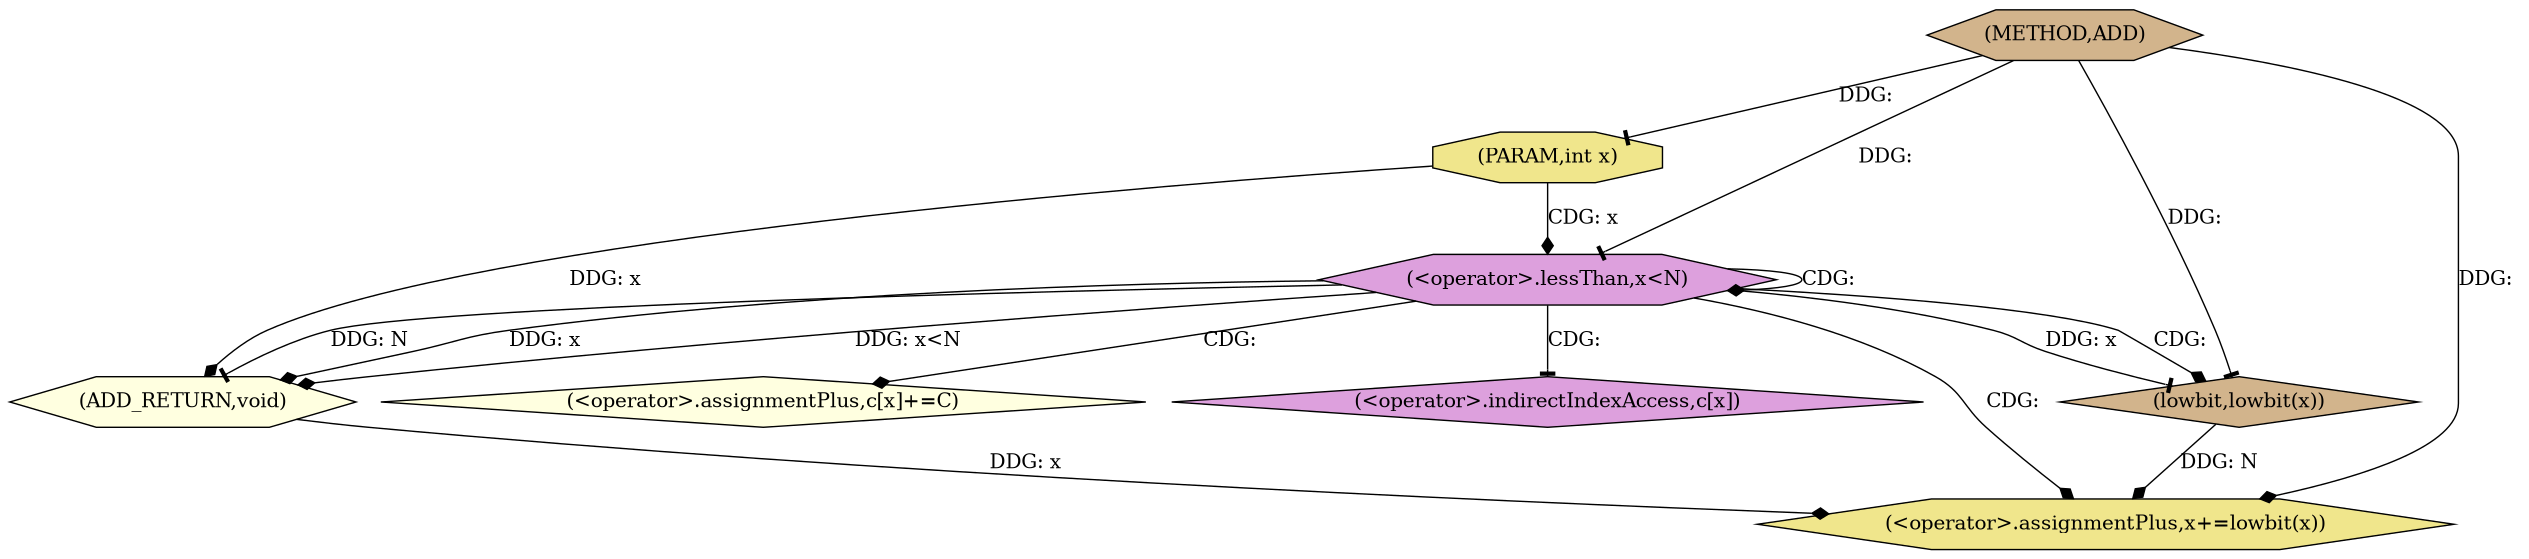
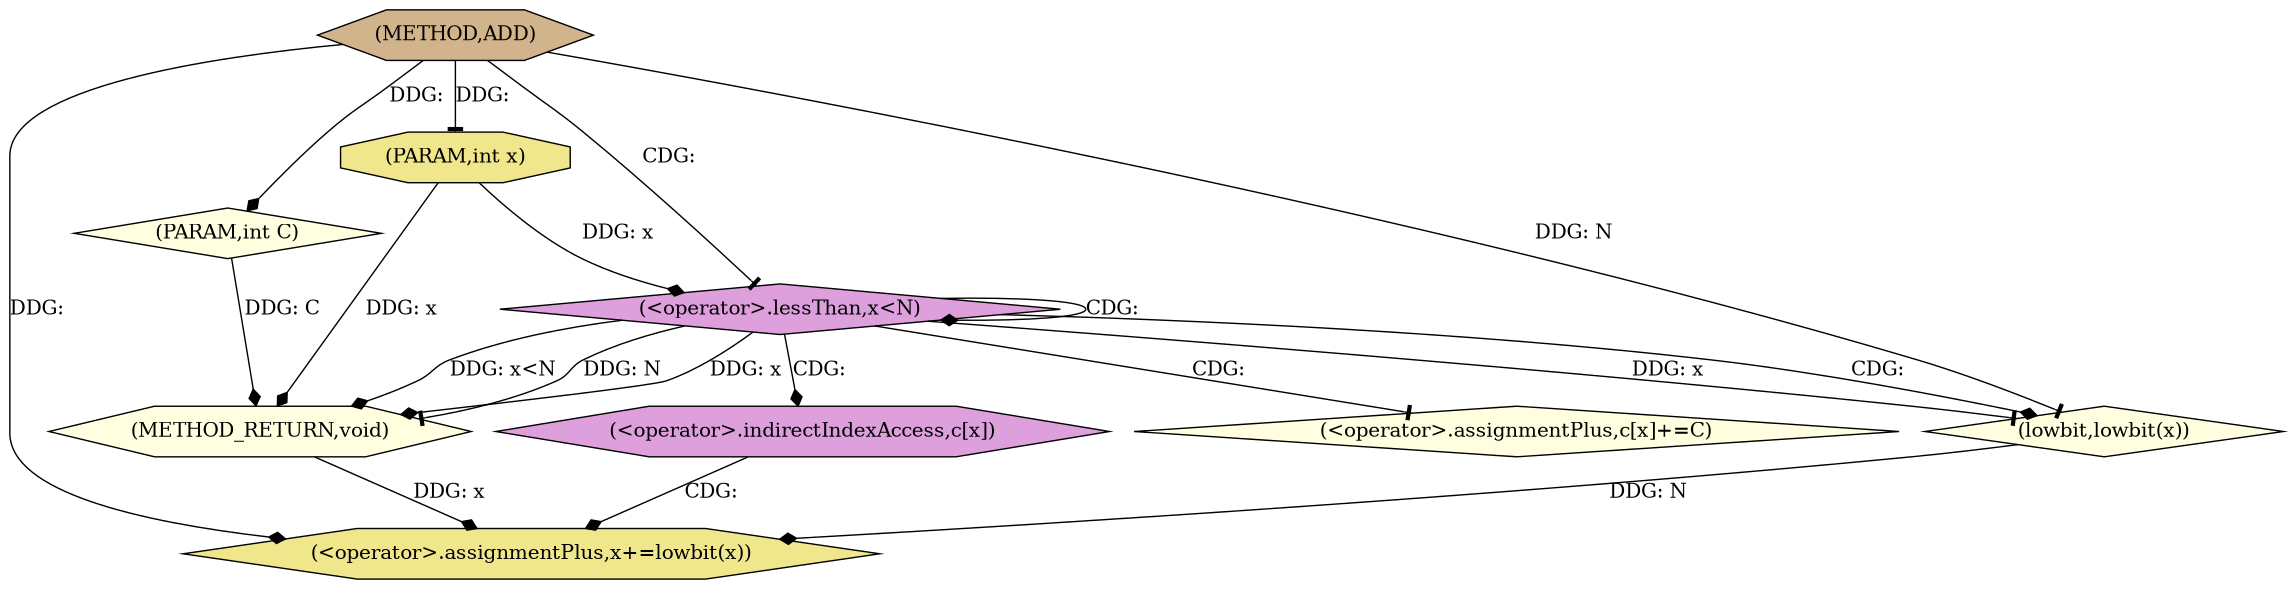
(1889, 157) -> (673, 157)
(1583, 219) -> (618, 233)
(2198, 219) -> (1574, 233)
none -> (228, 233)
(1548, 280) -> (780, 309)
(1548, 337) -> (790, 362)
(1153, 341) -> (1140, 369)
(1897, 357) -> (674, 489)
(183, 402) -> (260, 432)
(1548, 402) -> (803, 432)
(2239, 402) -> (2104, 432)
